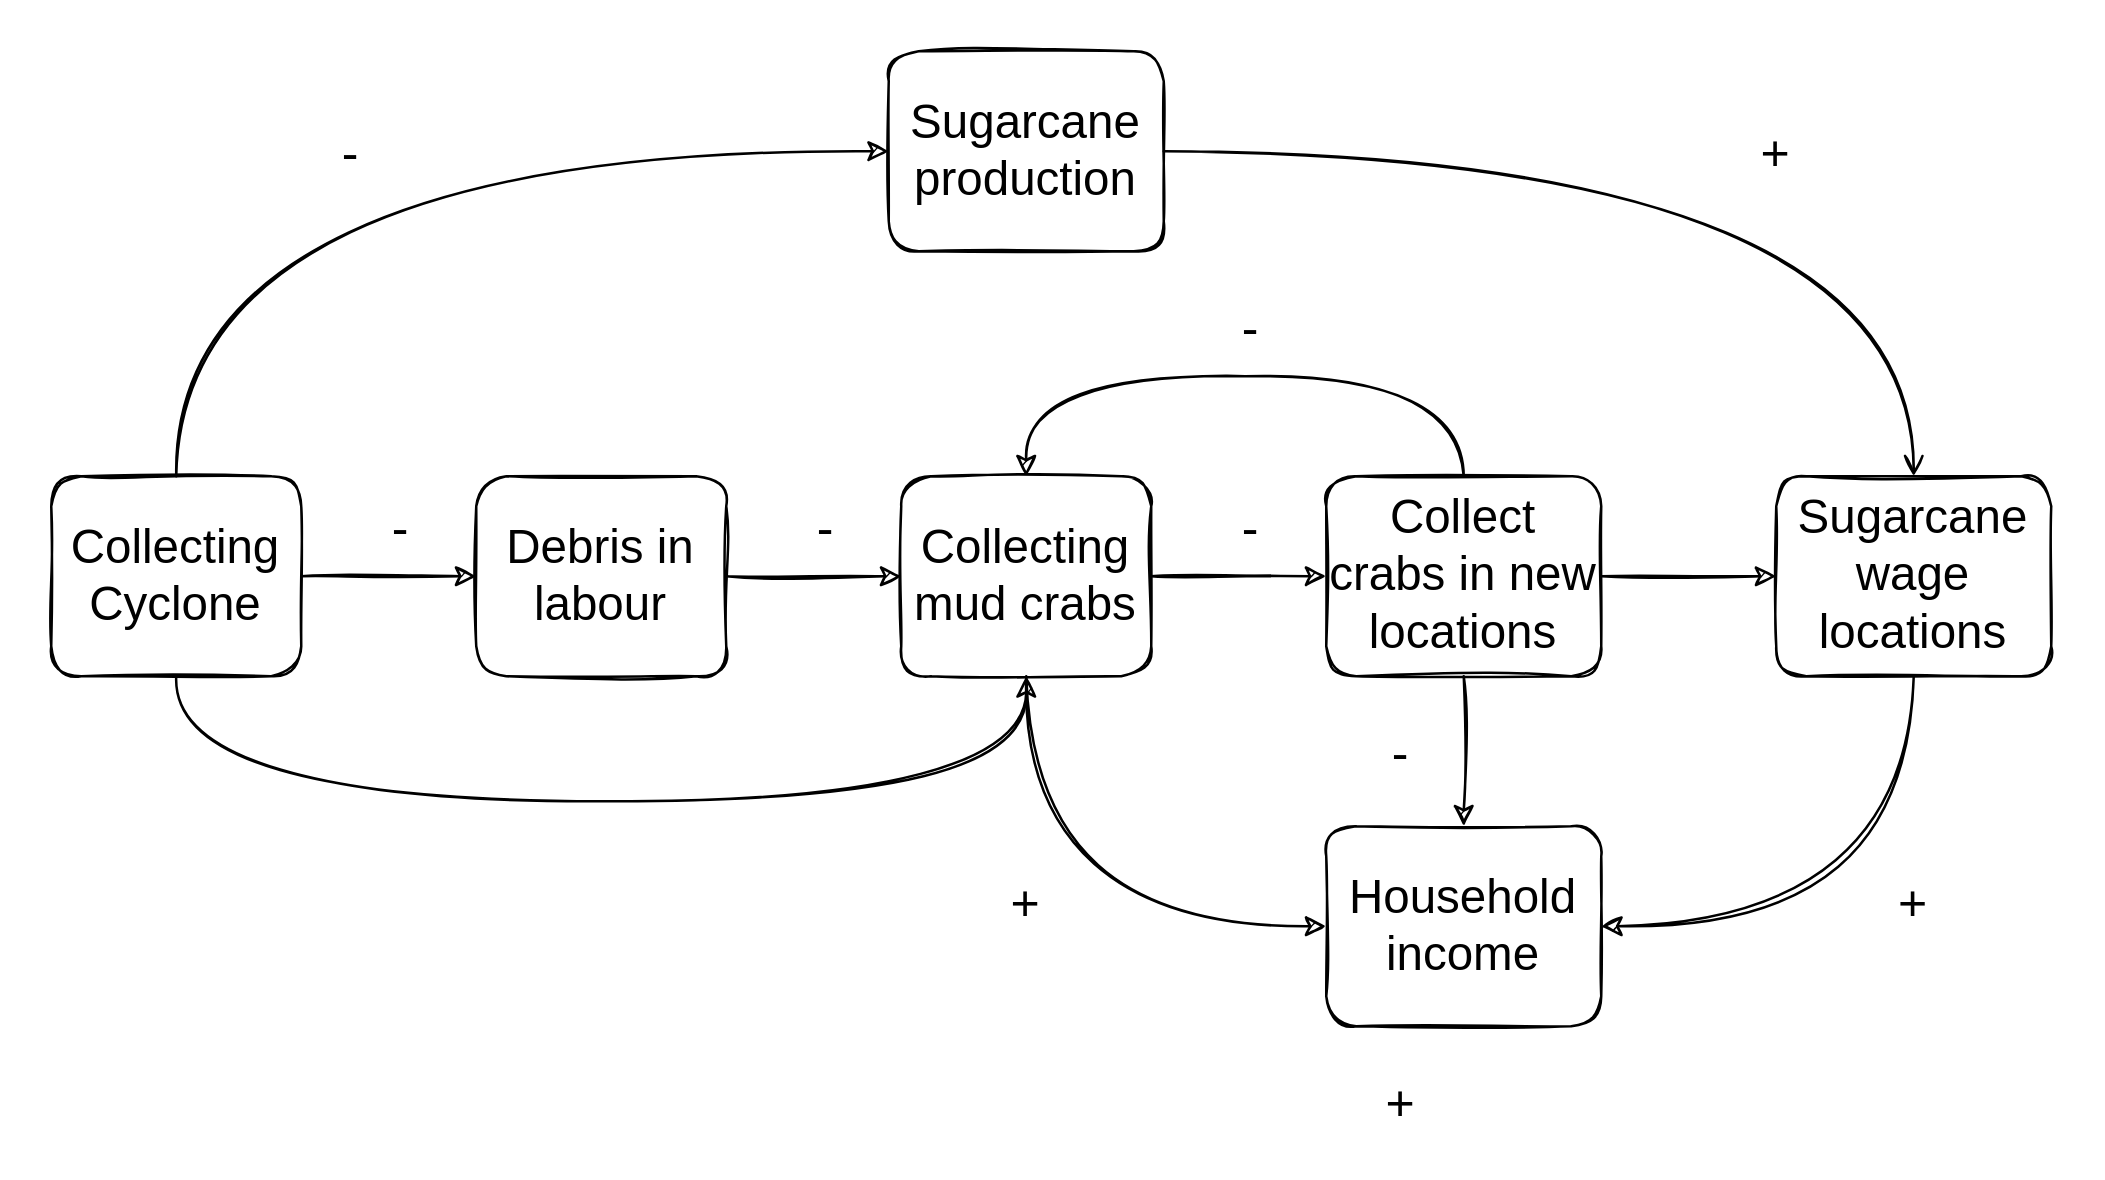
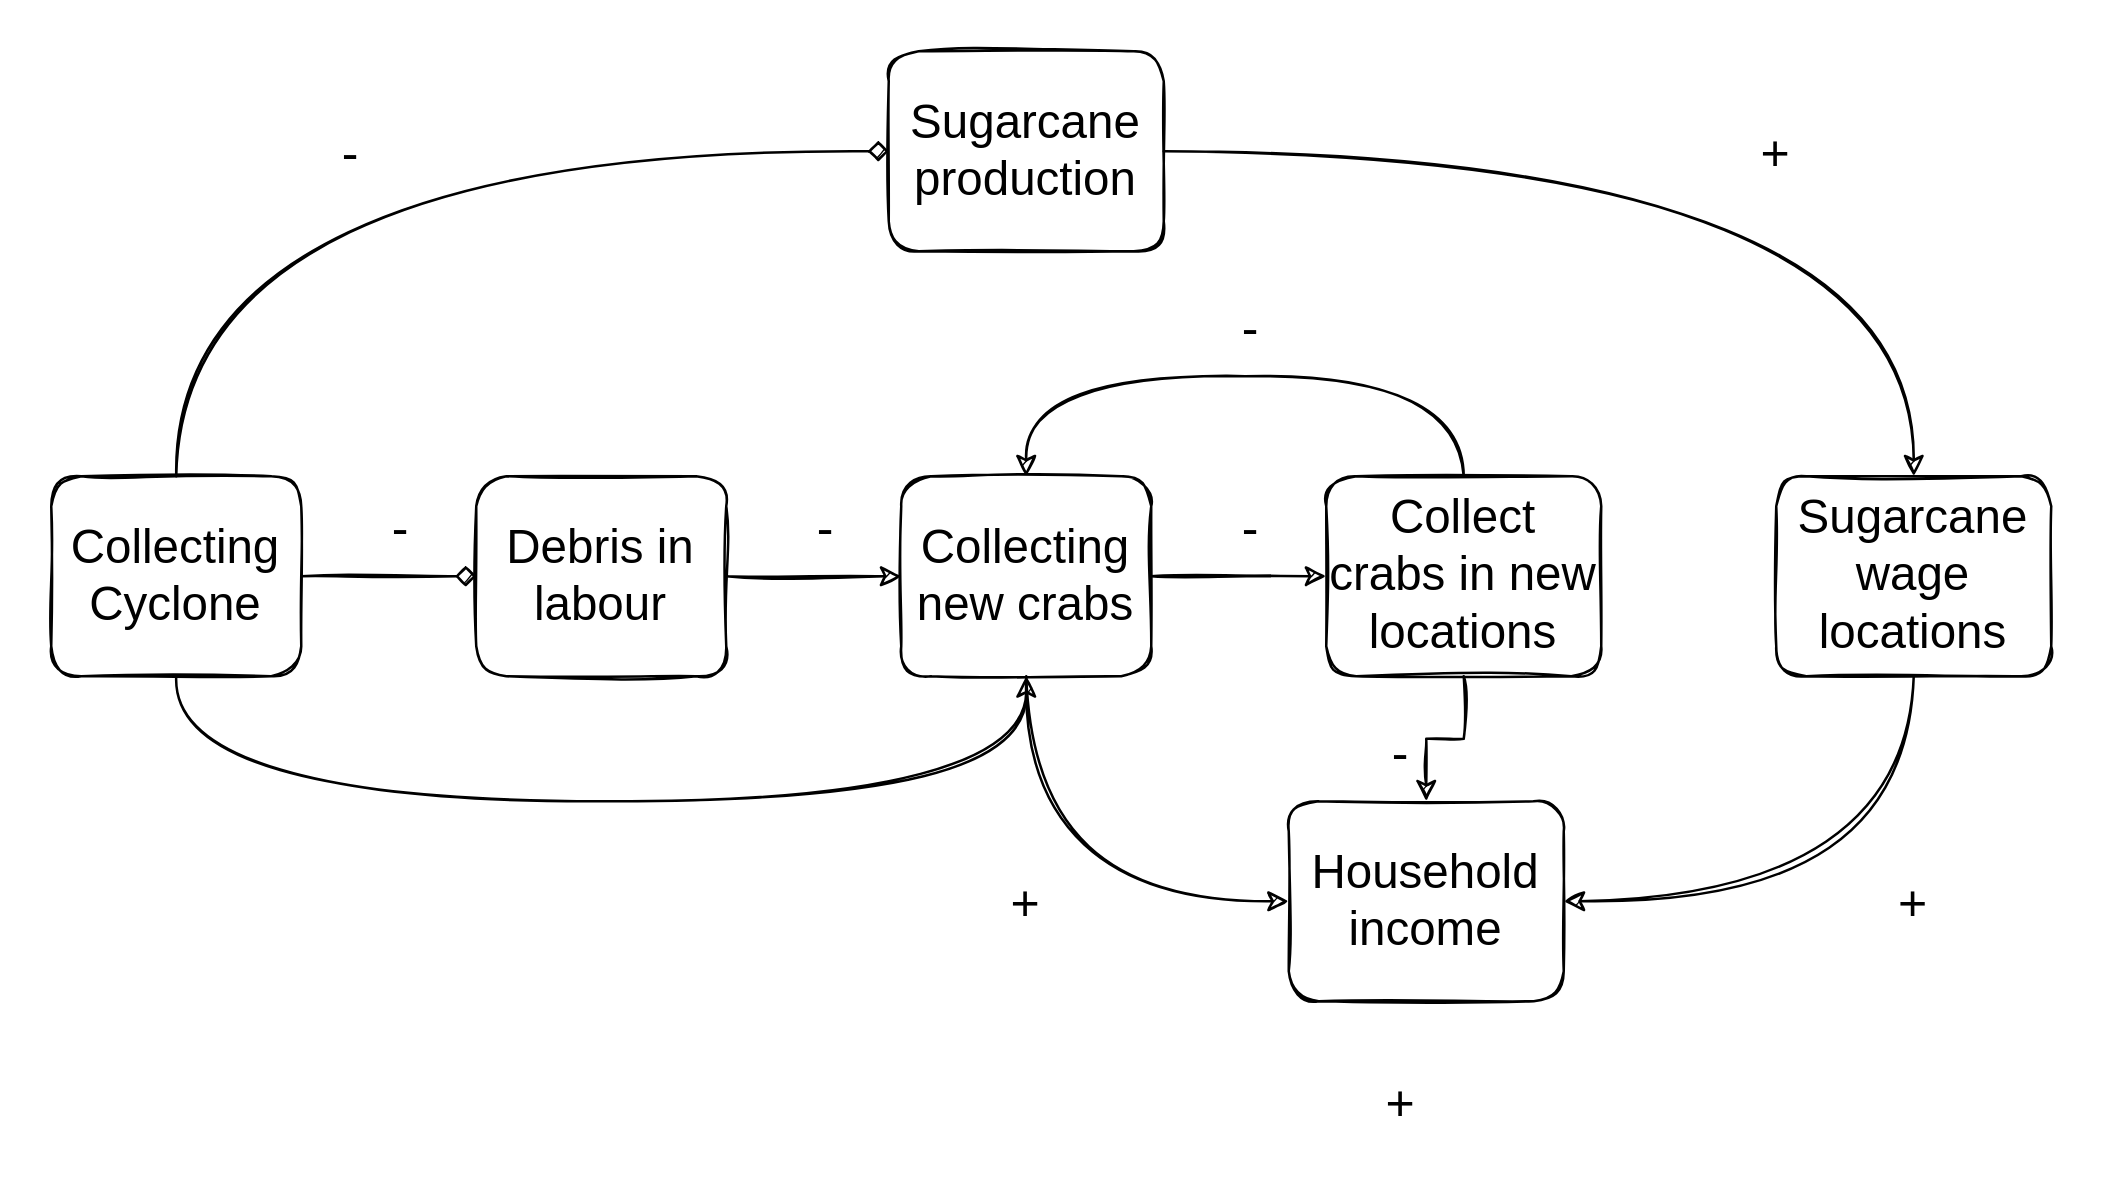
(870, 151) -> (867, 151)
(1727, 232) -> (1725, 228)
(457, 576) -> (456, 576)
(1026, 576) -> (1026, 576)
(1683, 576) -> none
(1464, 926) -> (1426, 901)
